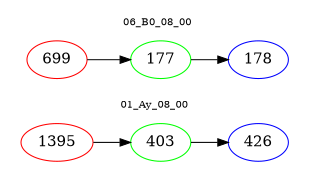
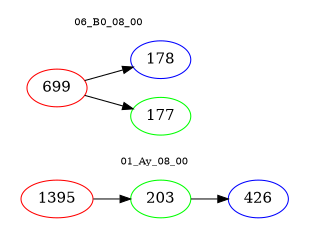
(204, 60) -> (104, 75)
(161, 142) -> (161, 199)
